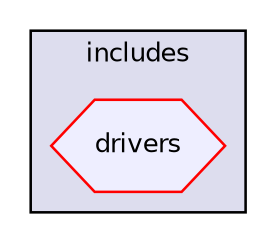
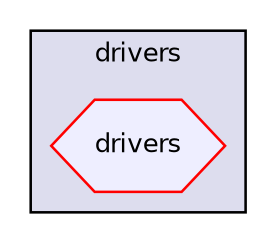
(138, 55) -> (138, 55)
